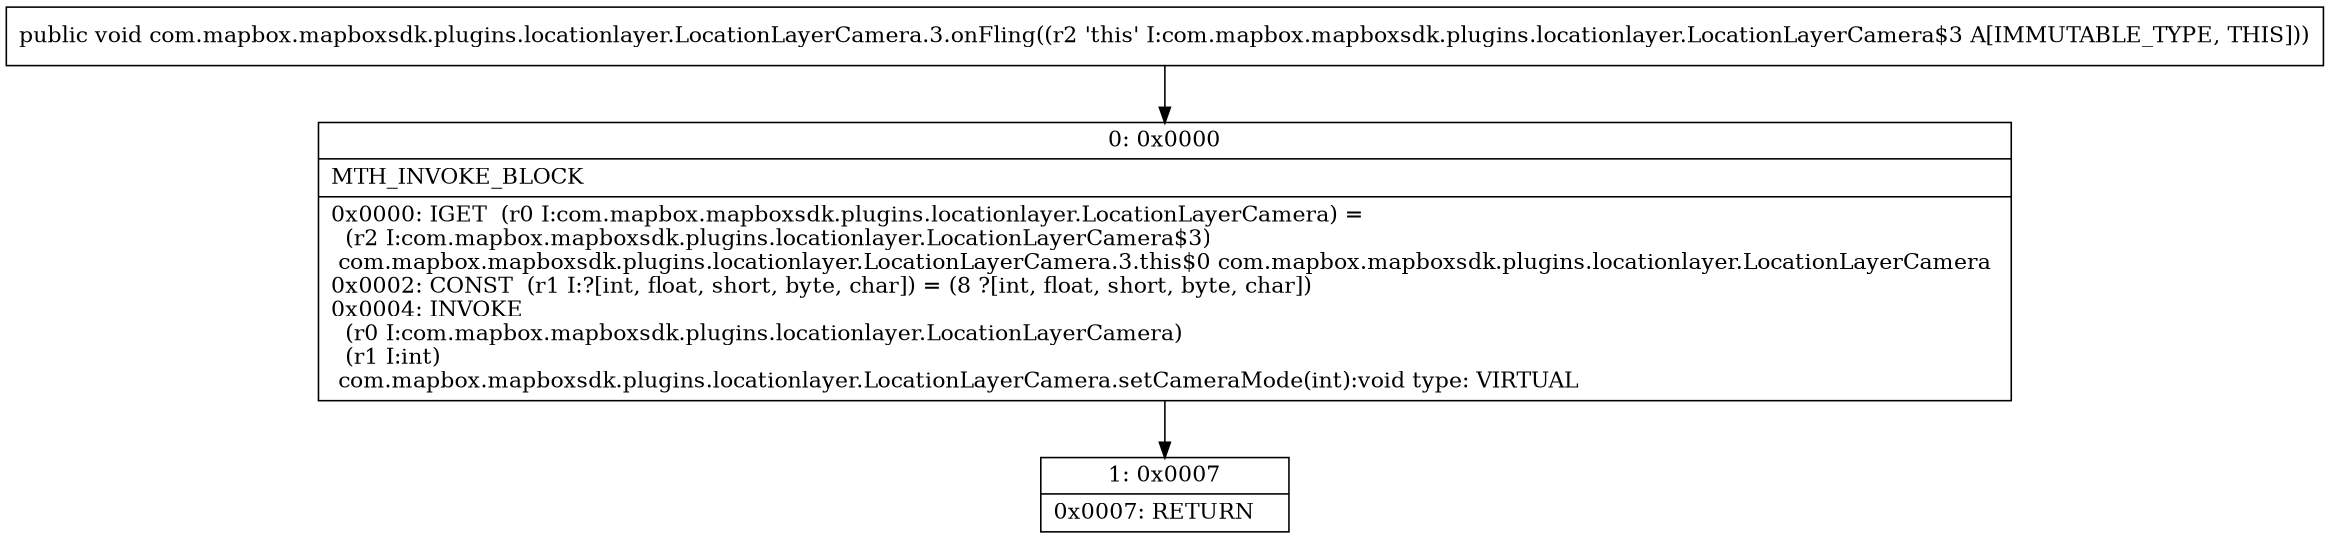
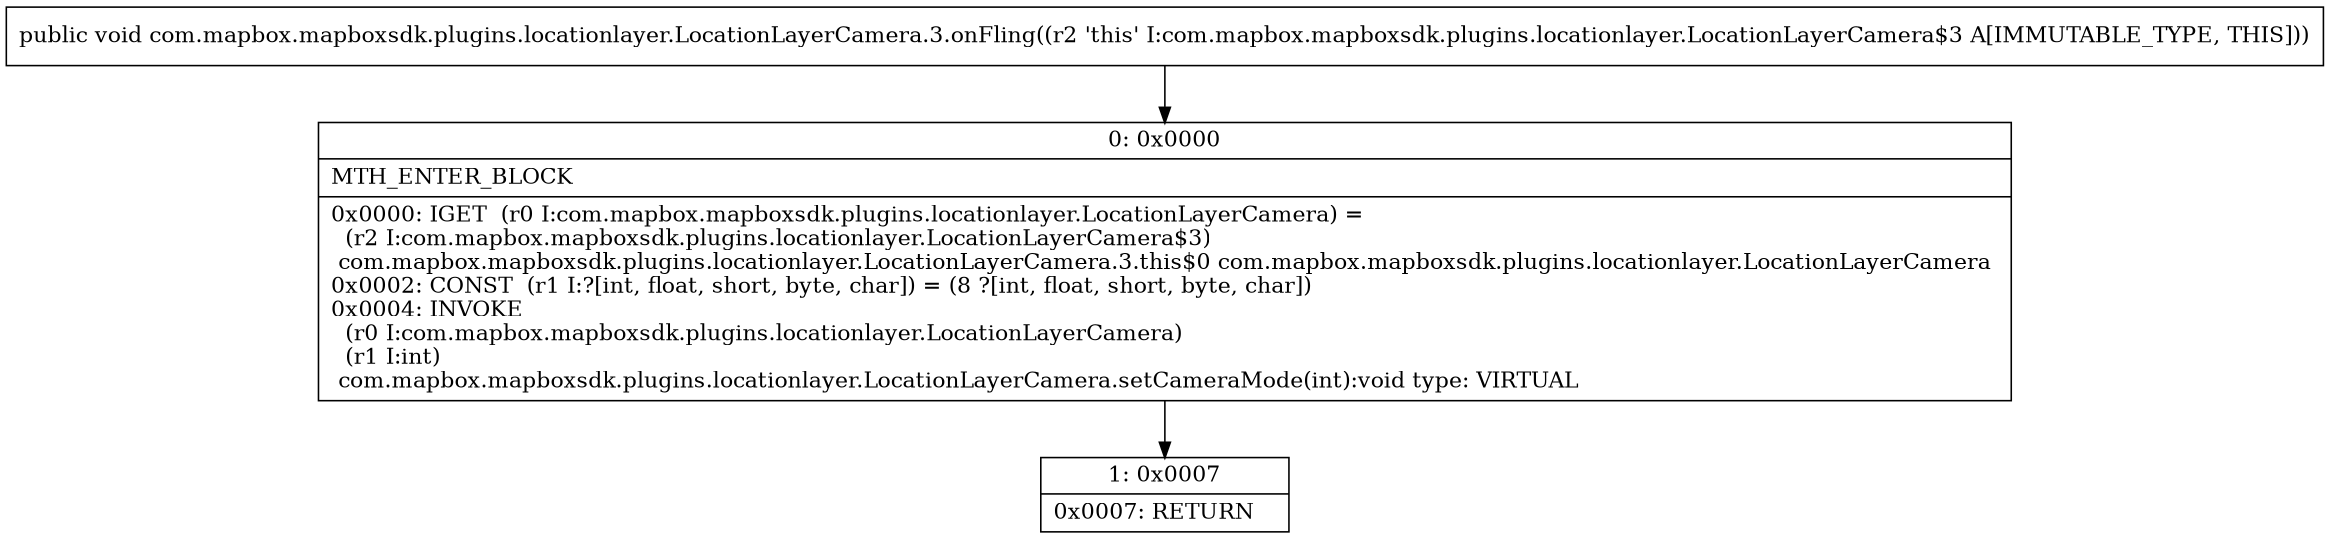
(458, 177) -> (453, 177)
